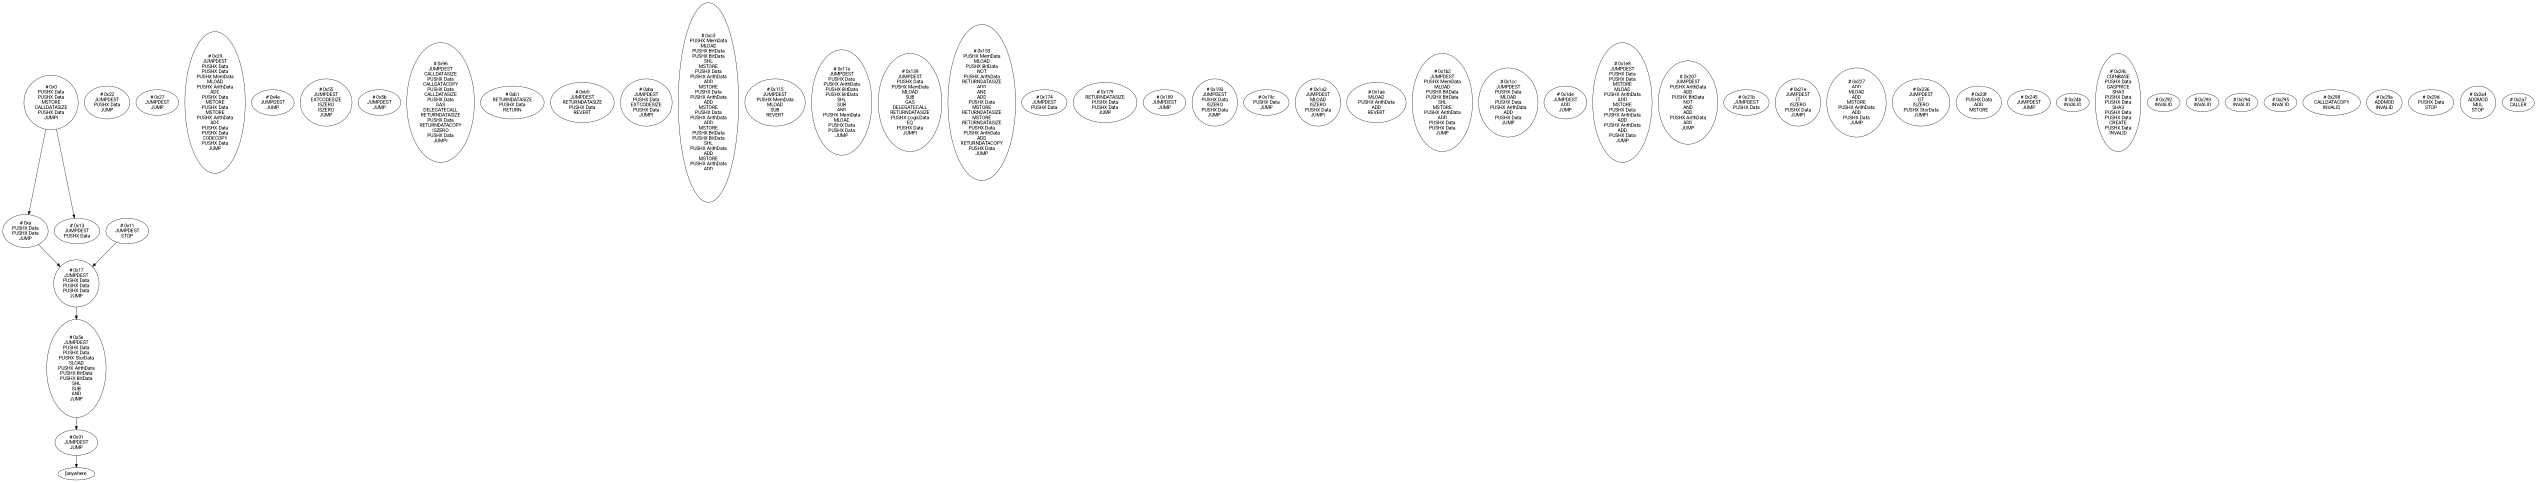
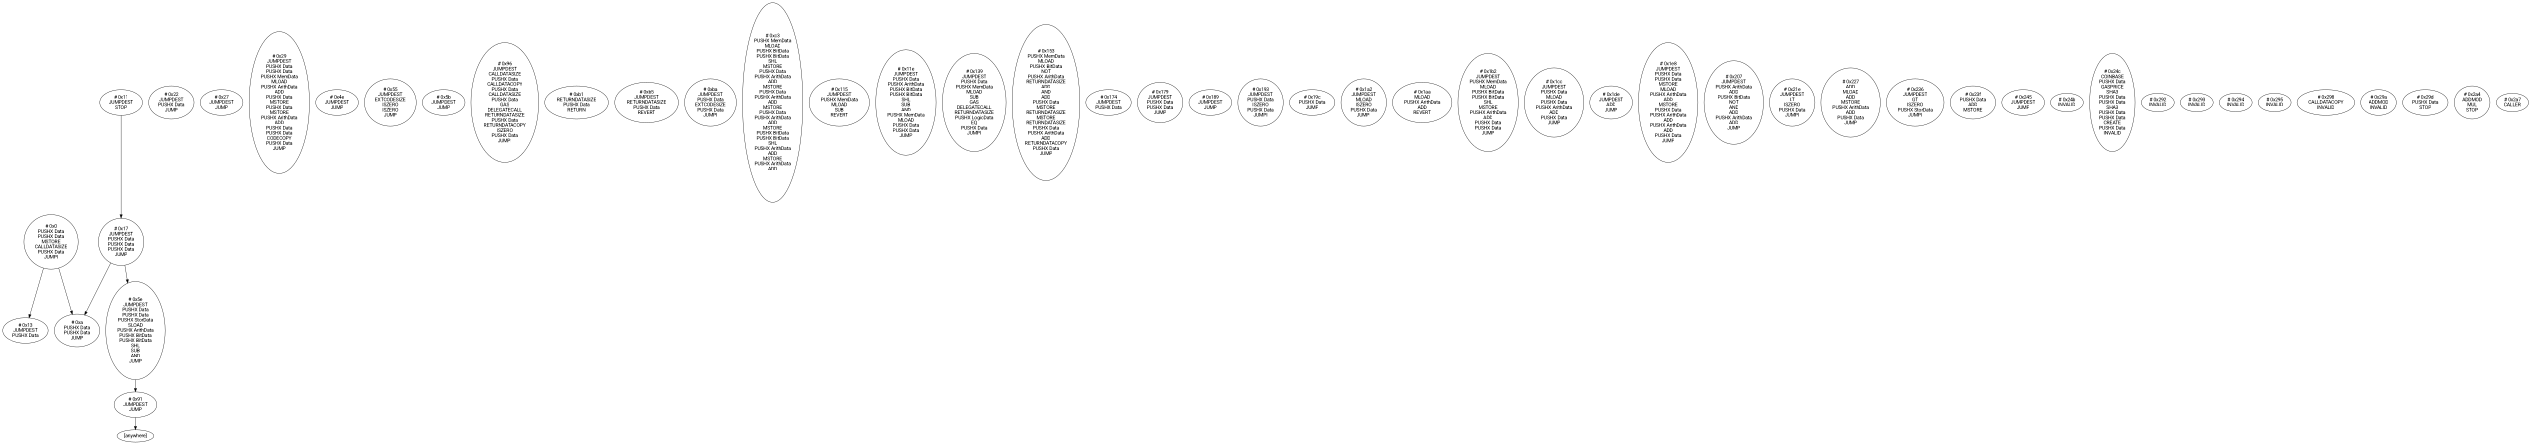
(1105, 103) -> (1160, 103)
(1746, 103) -> none
(48, 254) -> (98, 287)
